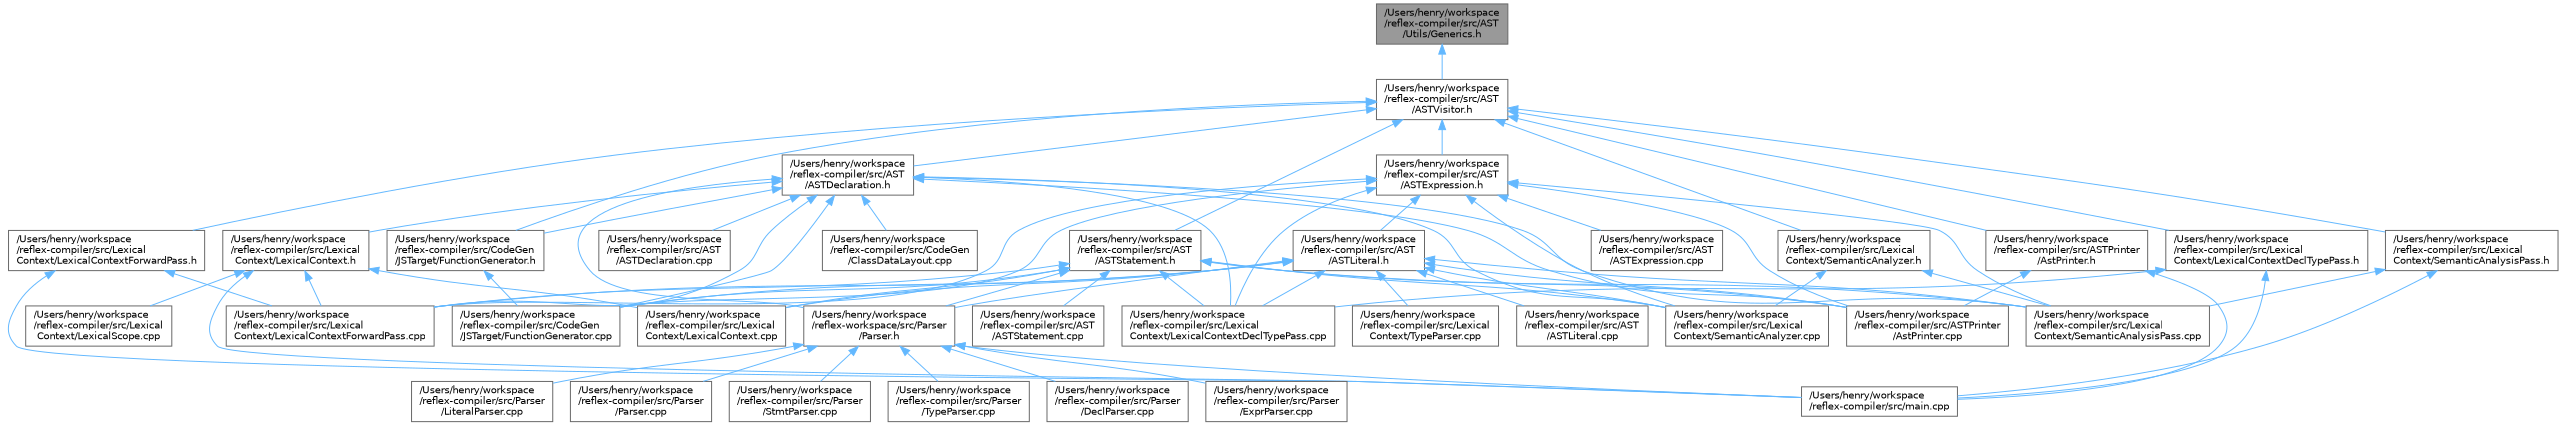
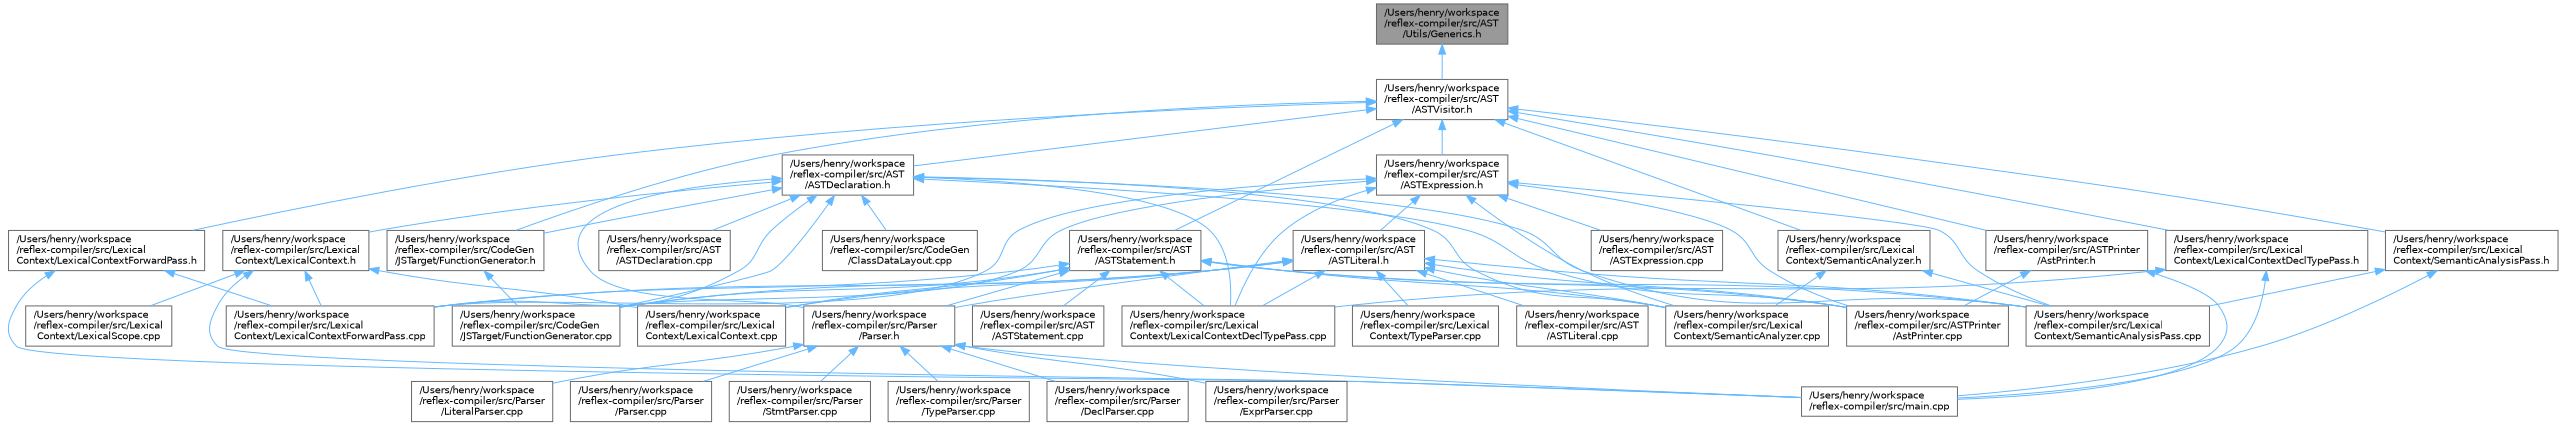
(879, 326) -> (879, 326)
